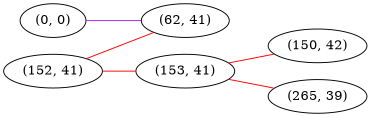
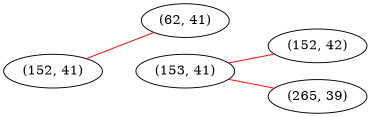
(53, 21) -> none
(318, 46) -> (318, 46)
(119, 71) -> none
